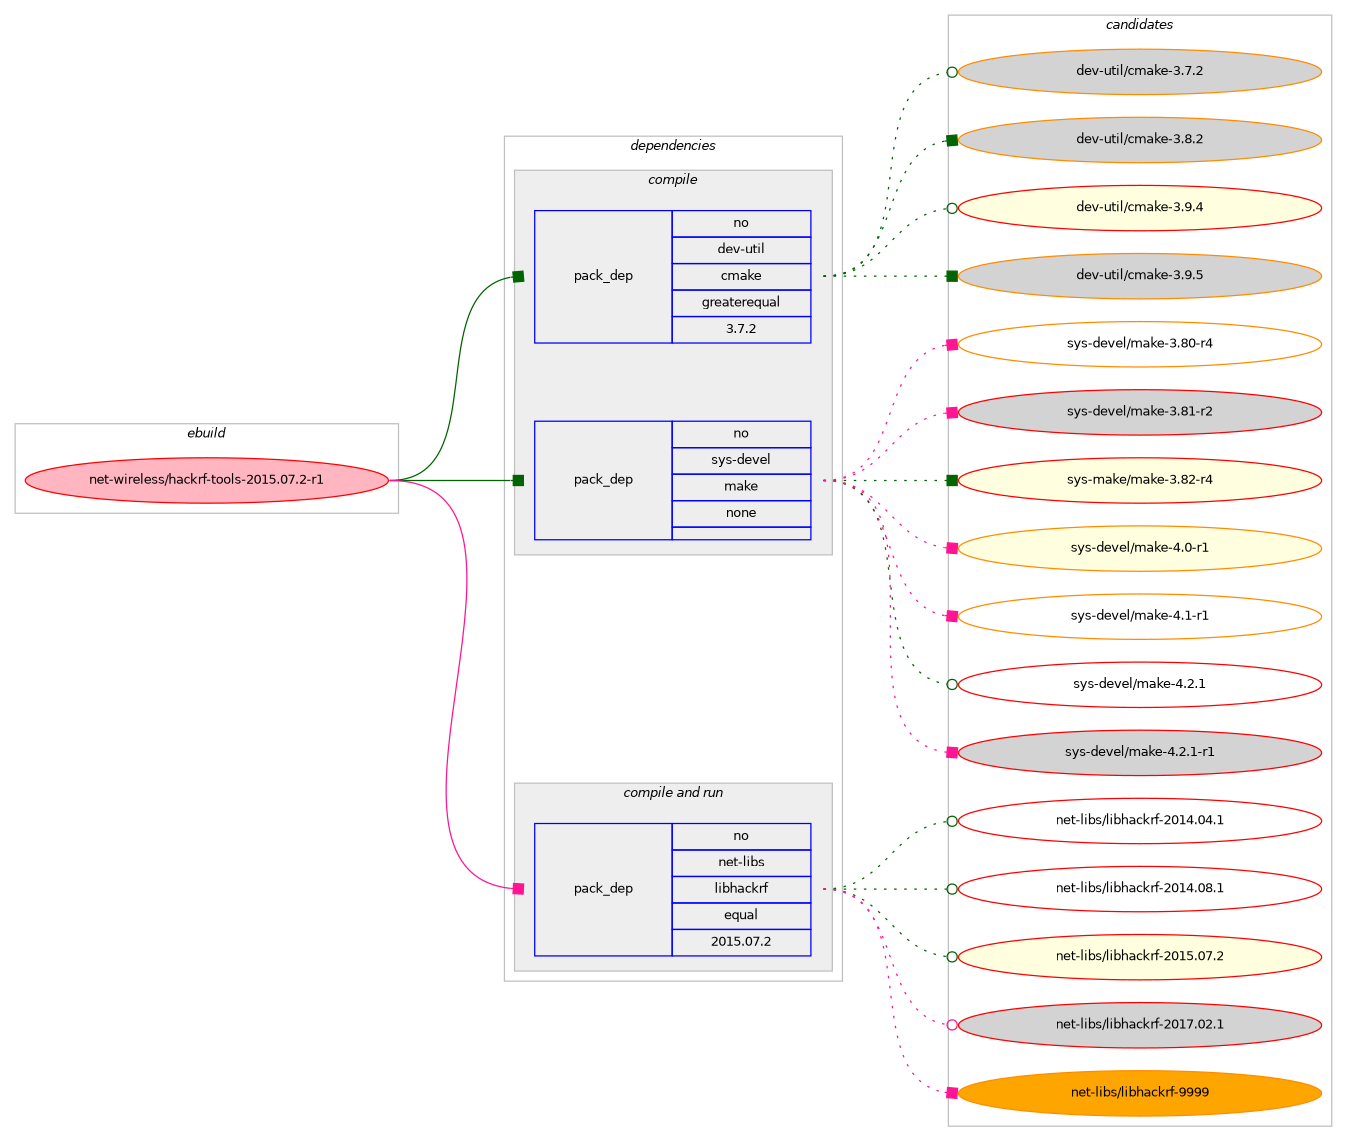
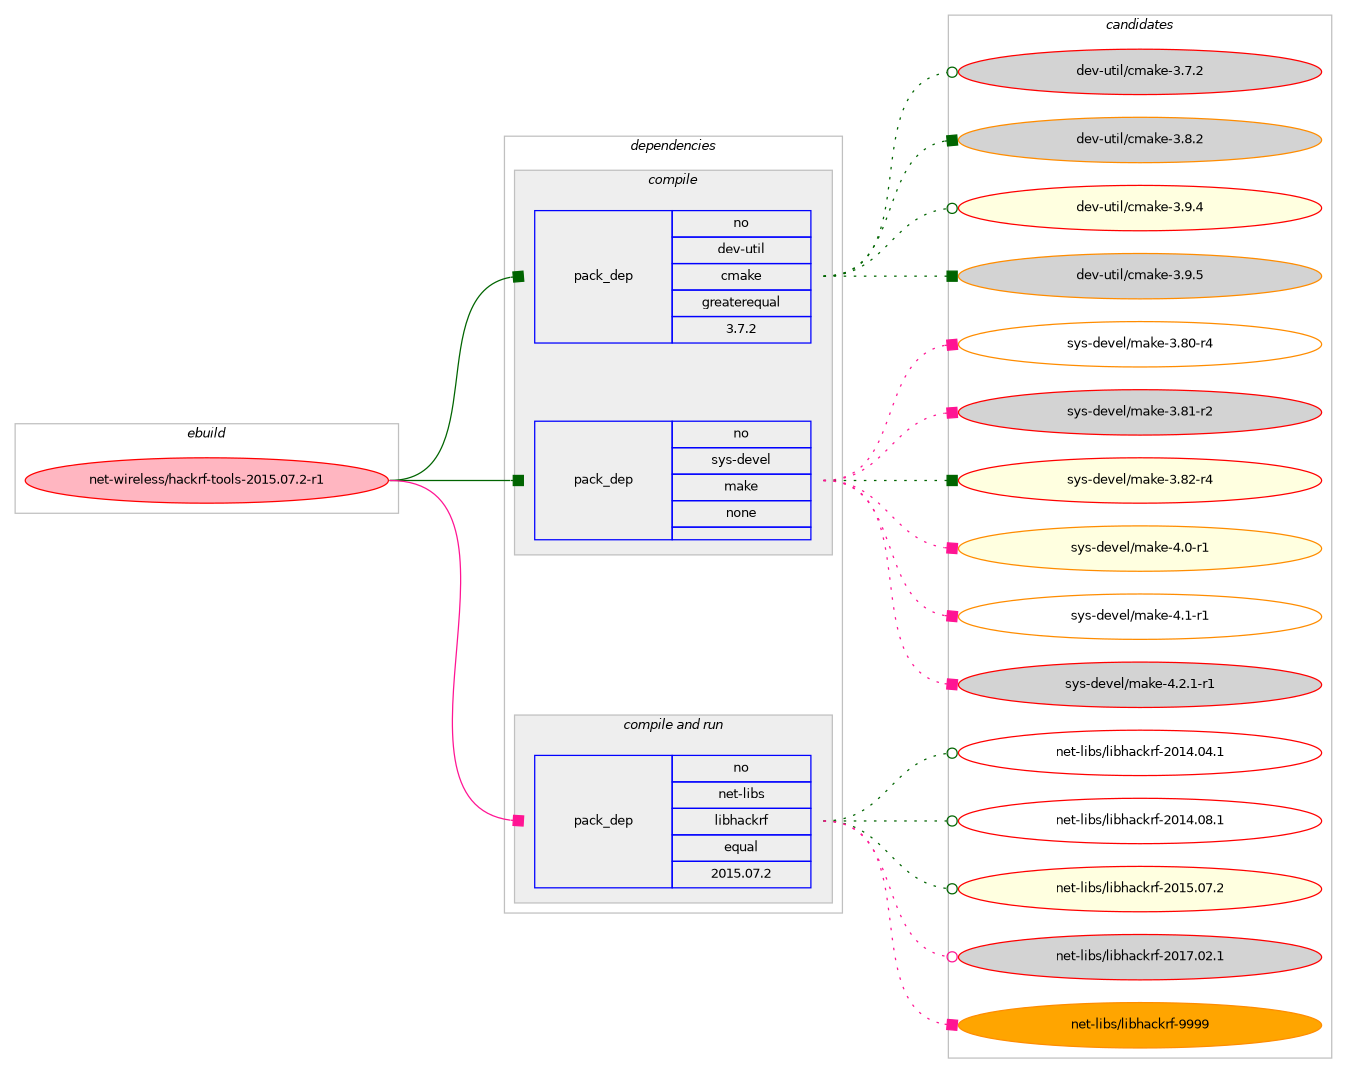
(1140, 72) -> (1140, 72)
(1140, 480) -> (1140, 480)
(1140, 685) -> none
